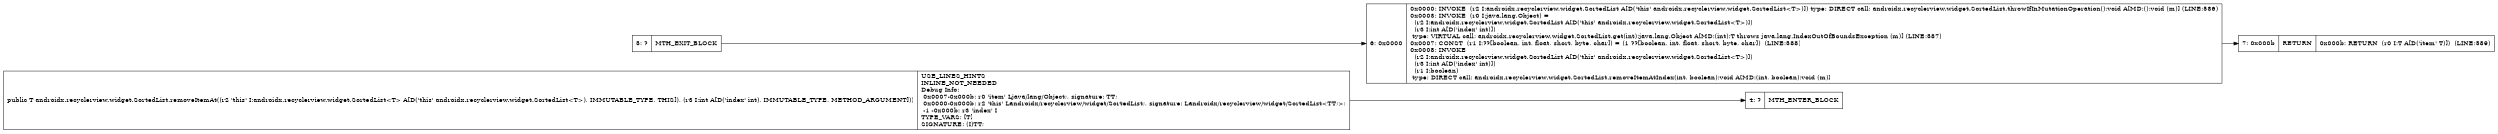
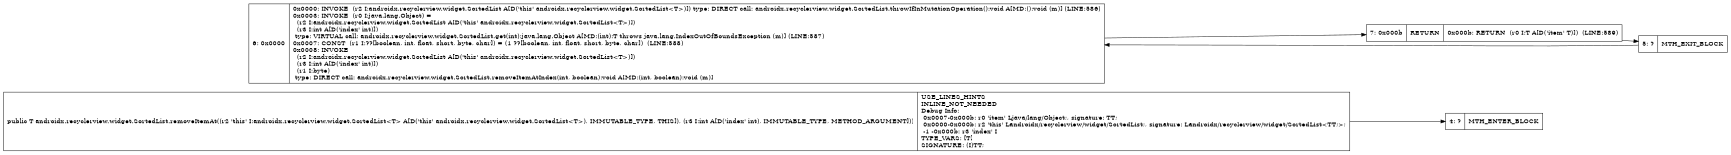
none -> (1628, 41)
(1435, 71) -> (312, 71)
